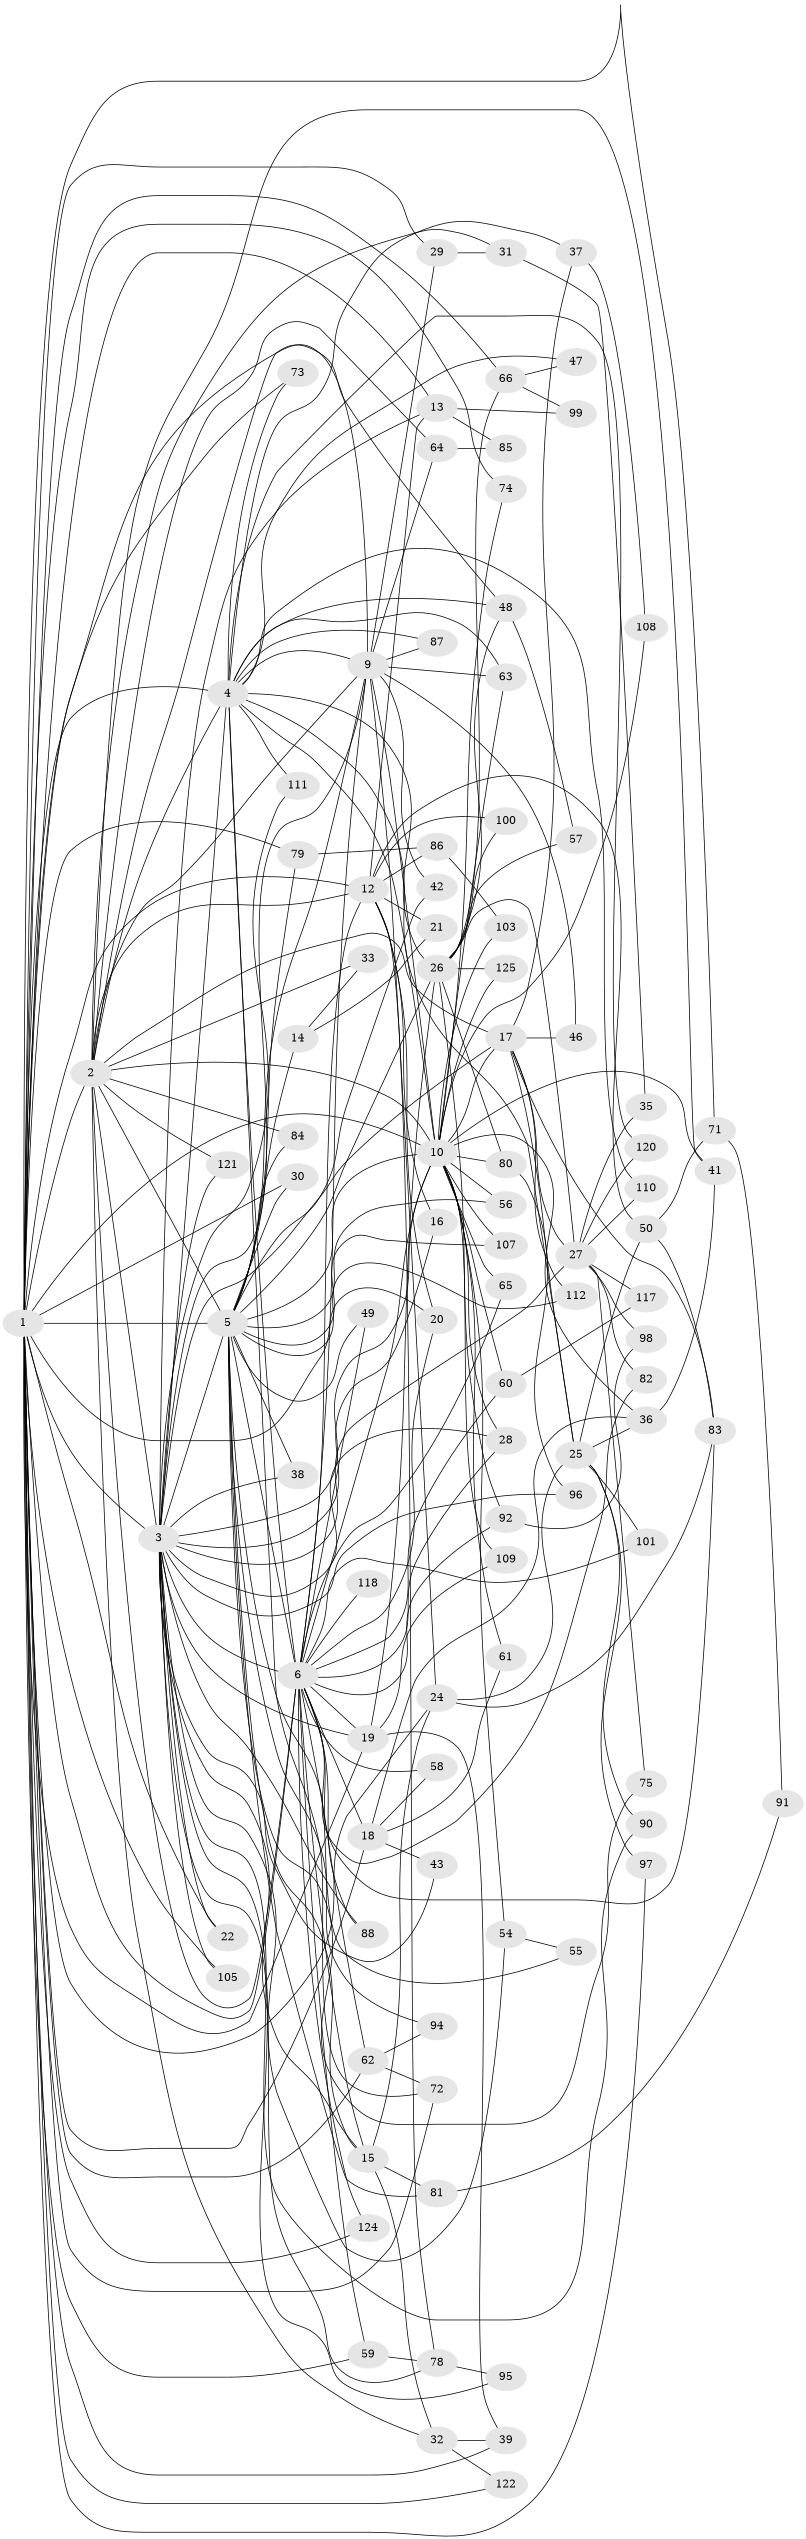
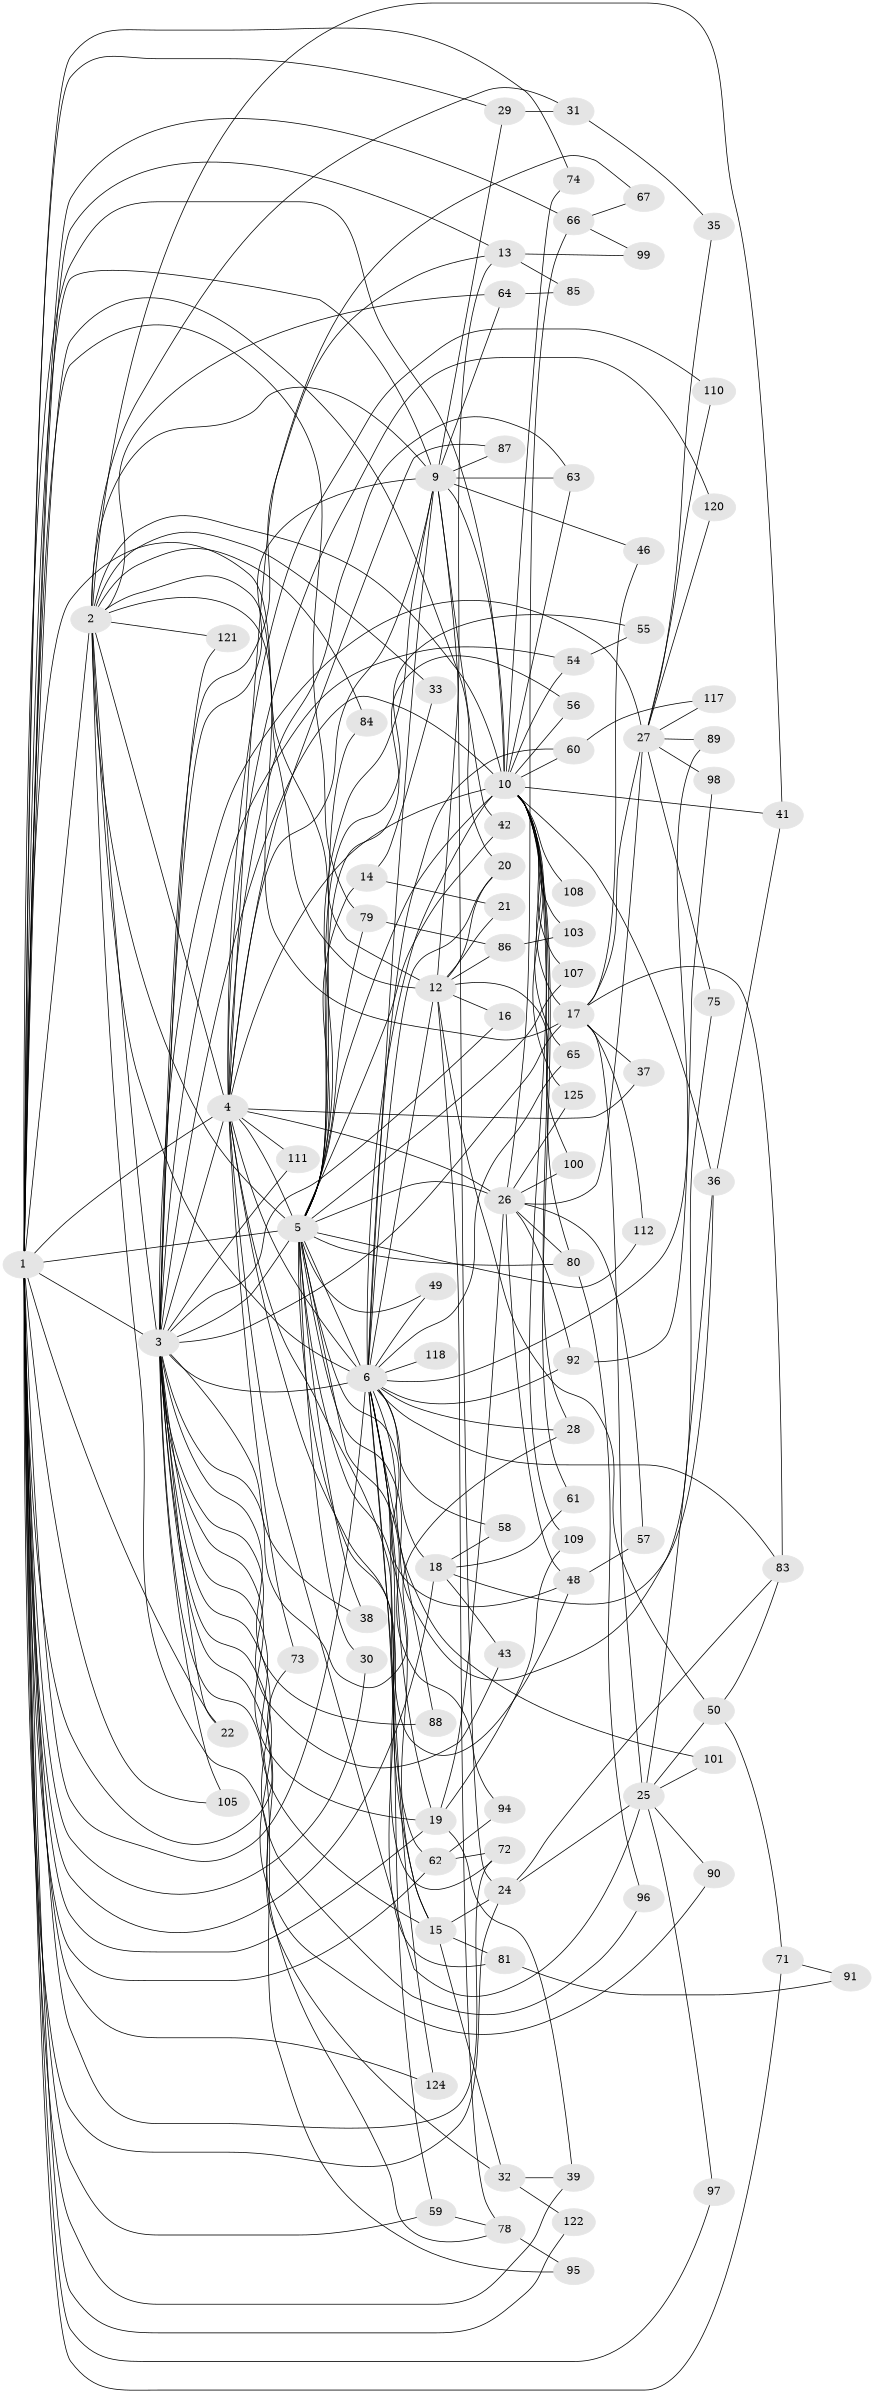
(576, 362) -> (644, 198)
(629, 436) -> none
(219, 535) -> (353, 1406)
none -> (269, 1166)
none -> (420, 1261)
(646, 1380) -> (714, 740)
